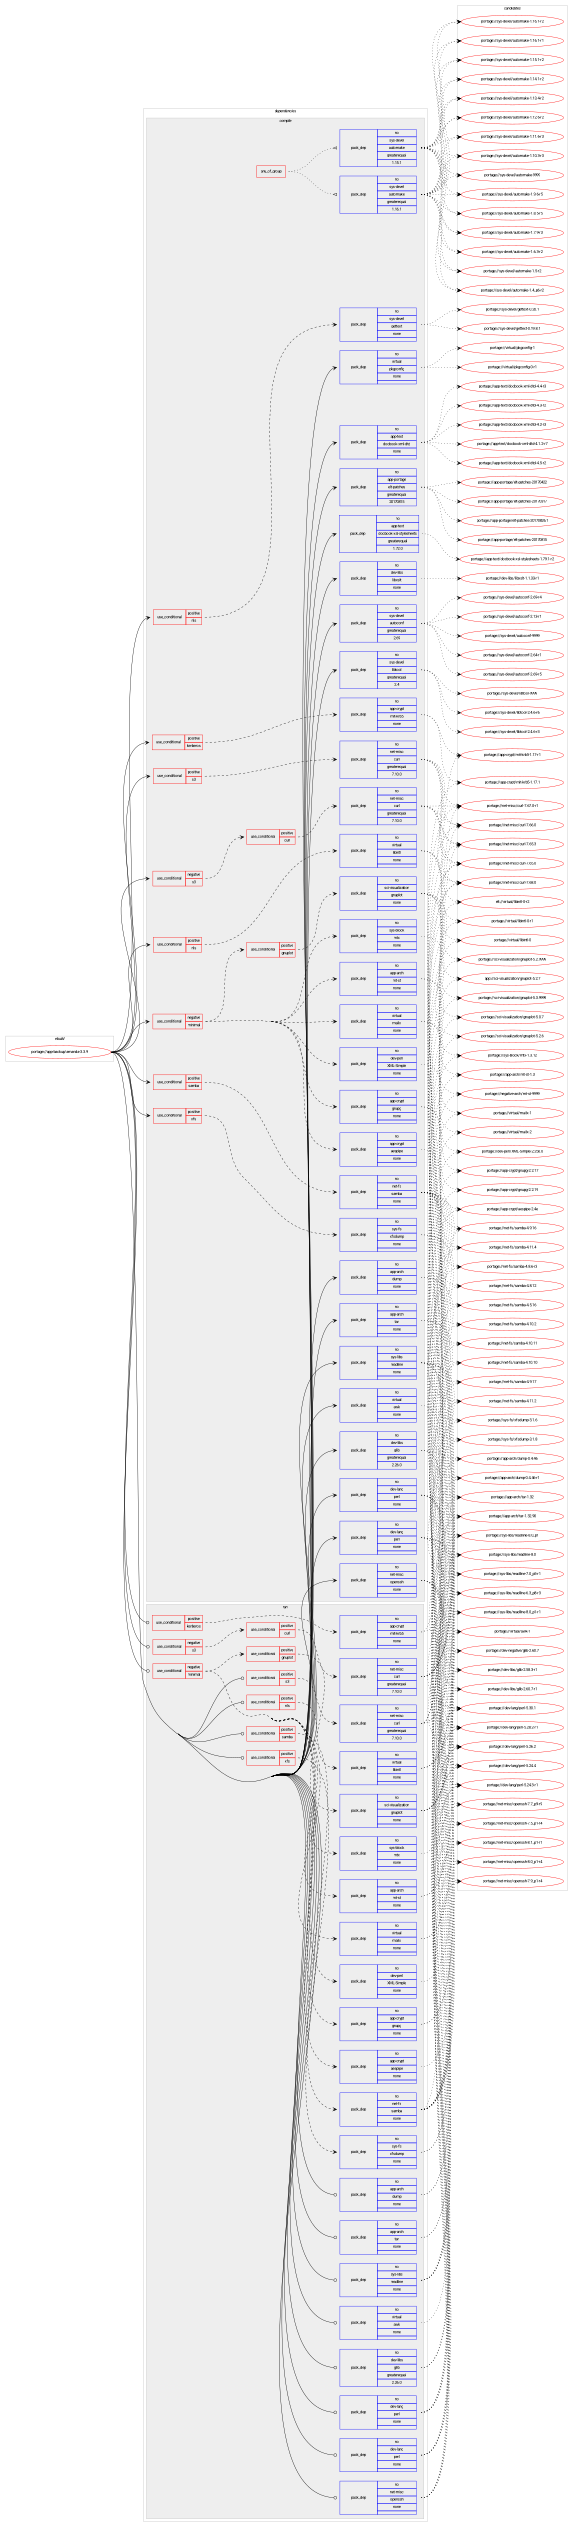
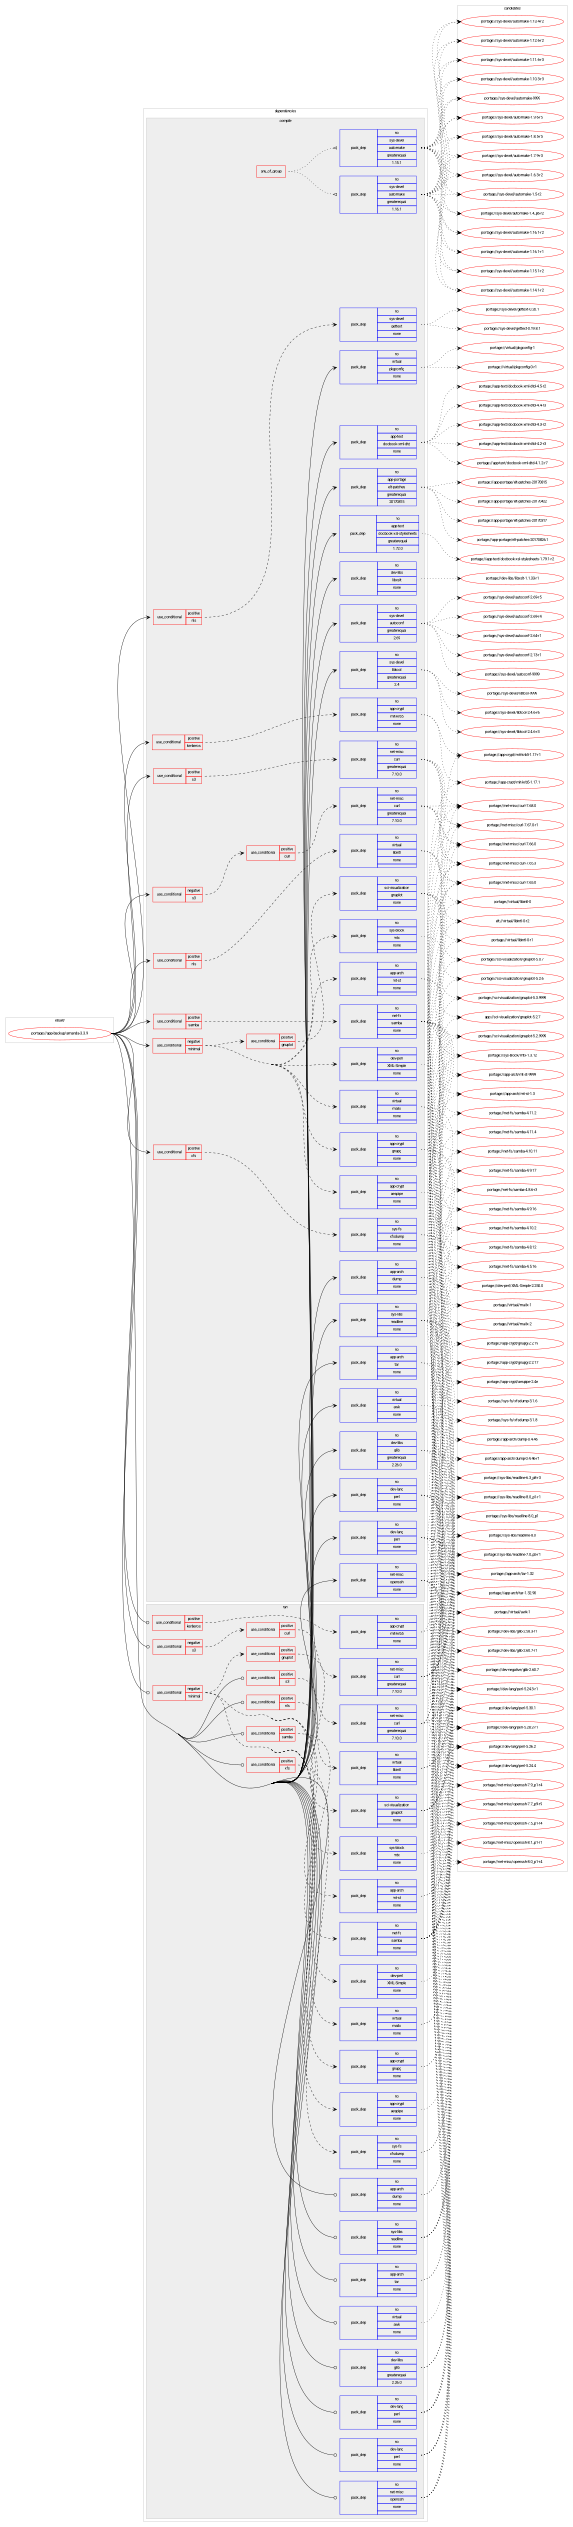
(512, 1094) -> (512, 1075)
(512, 1363) -> none
